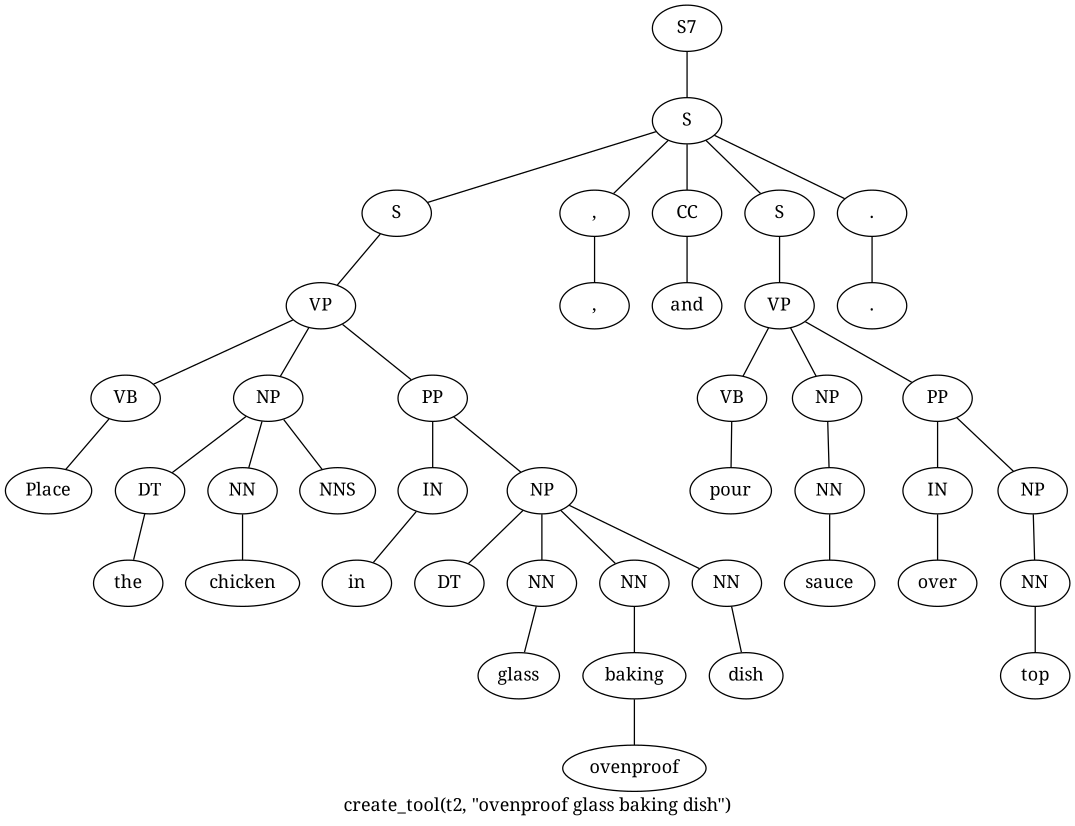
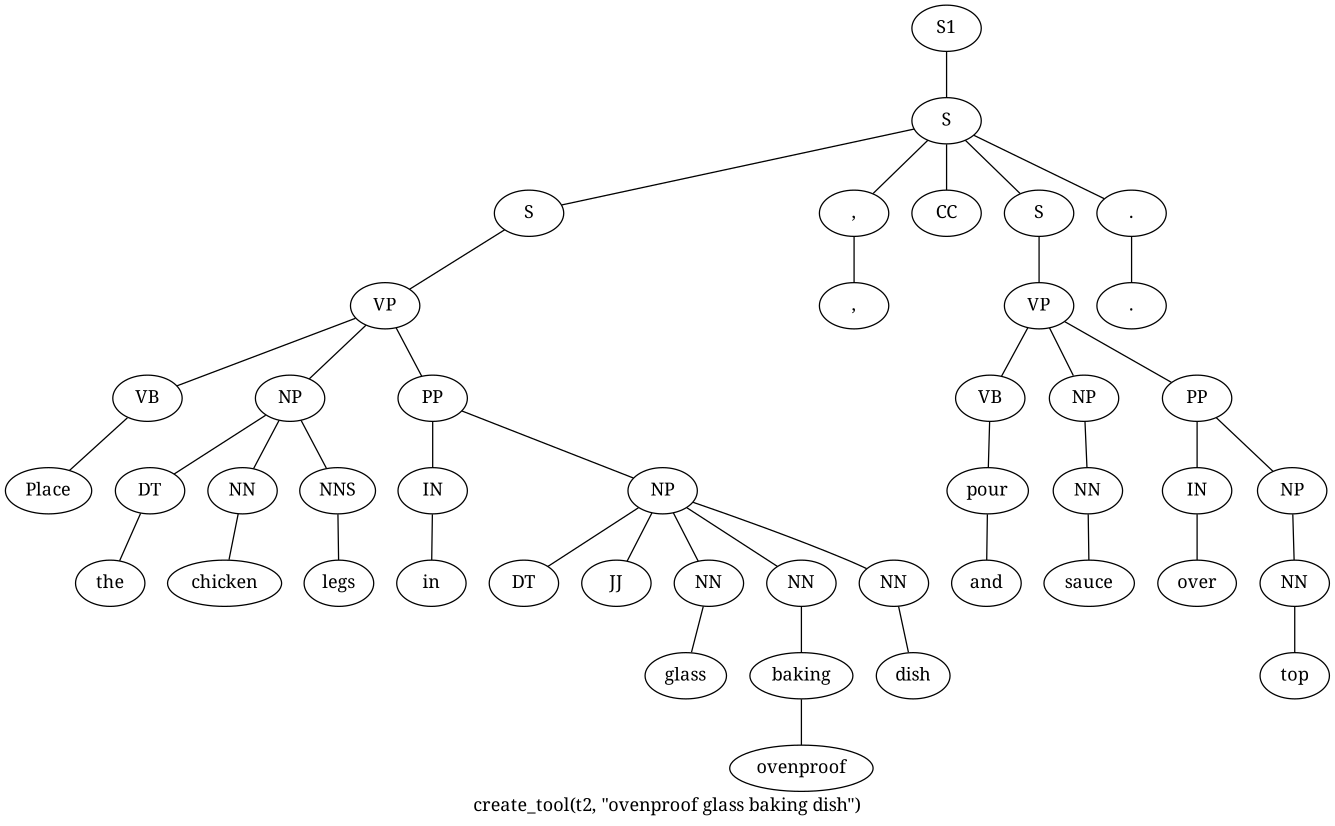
(687, 28) -> (947, 28)
(687, 260) -> (987, 537)
none -> (339, 583)
none -> (616, 583)
